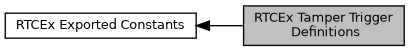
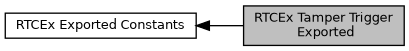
(324, 26) -> (324, 26)
